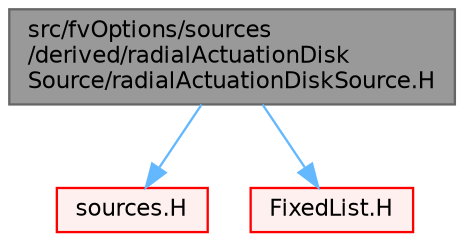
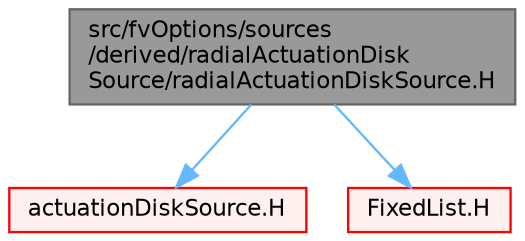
(132, 210) -> (158, 210)
